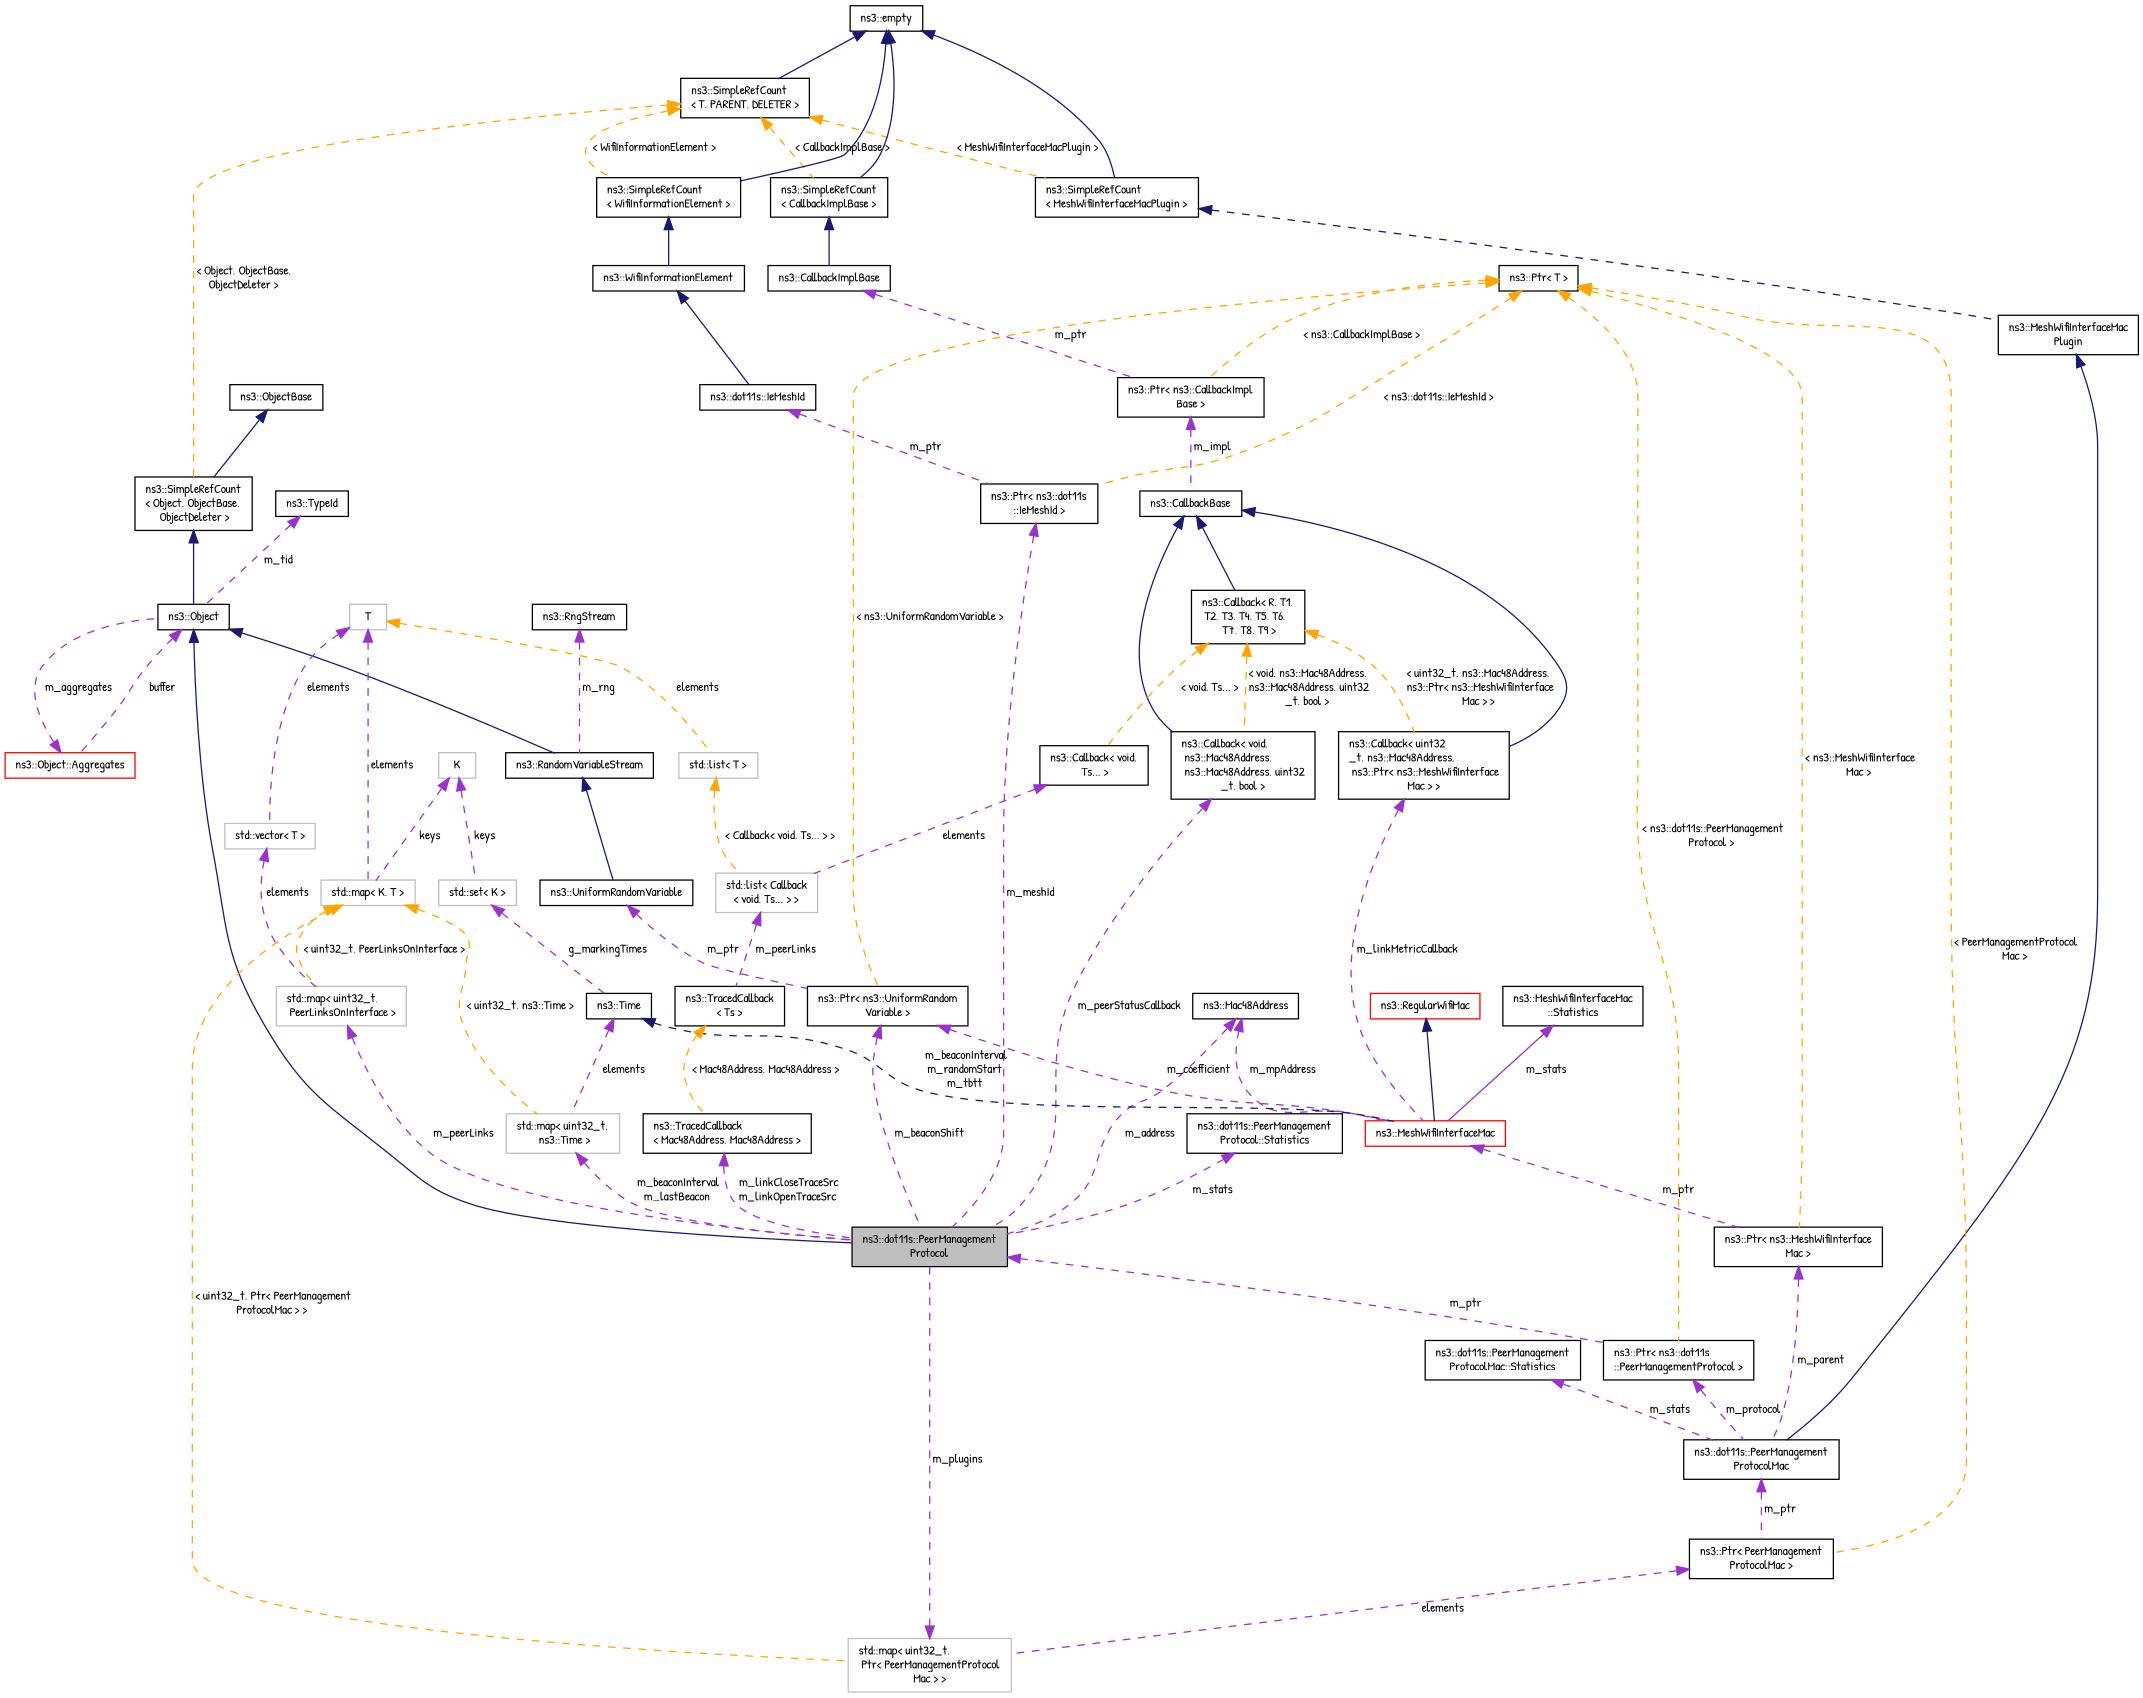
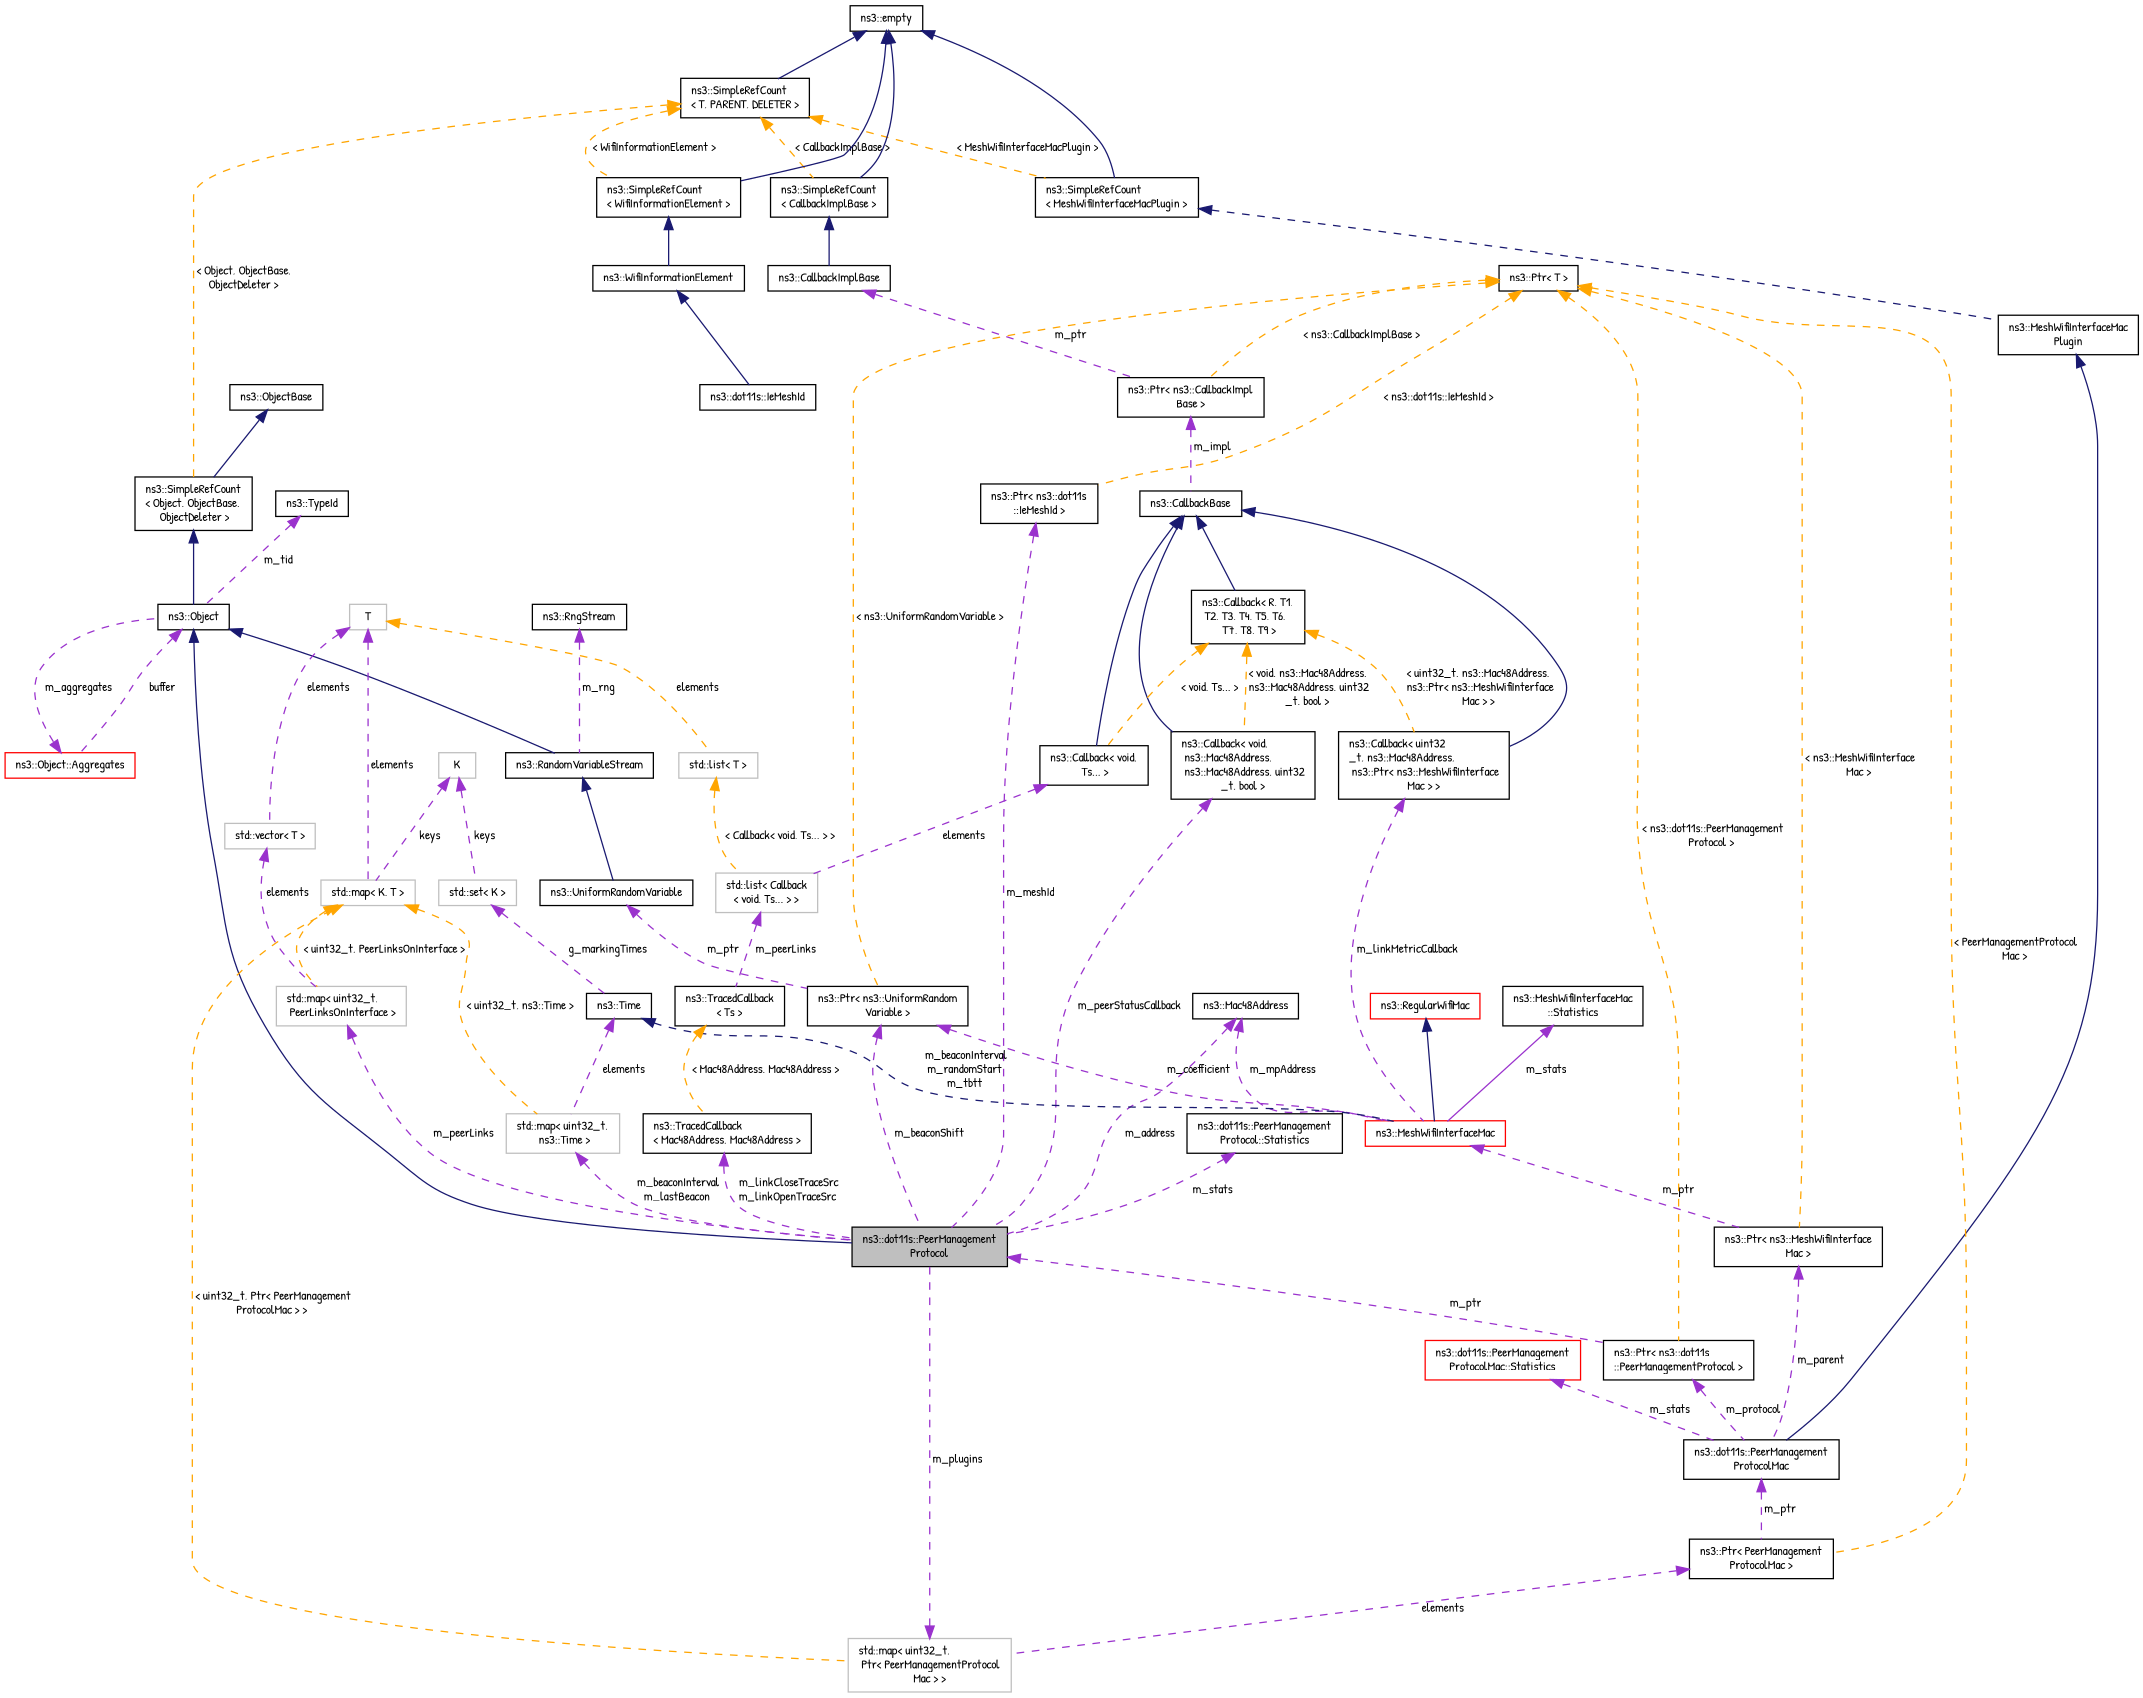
(895, 449) -> none
none -> (1120, 631)
(1503, 1360) -> (1503, 1360)
